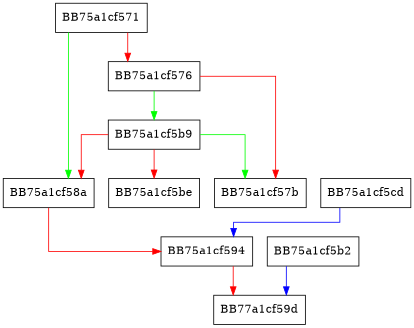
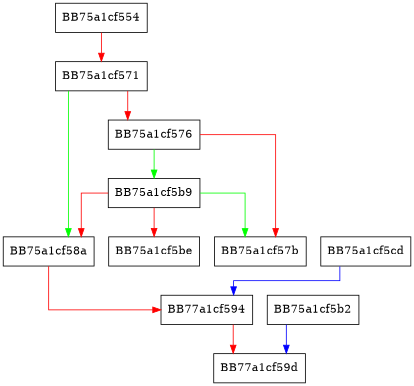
none -> (101, 18)
(207, 251) -> (207, 310)
